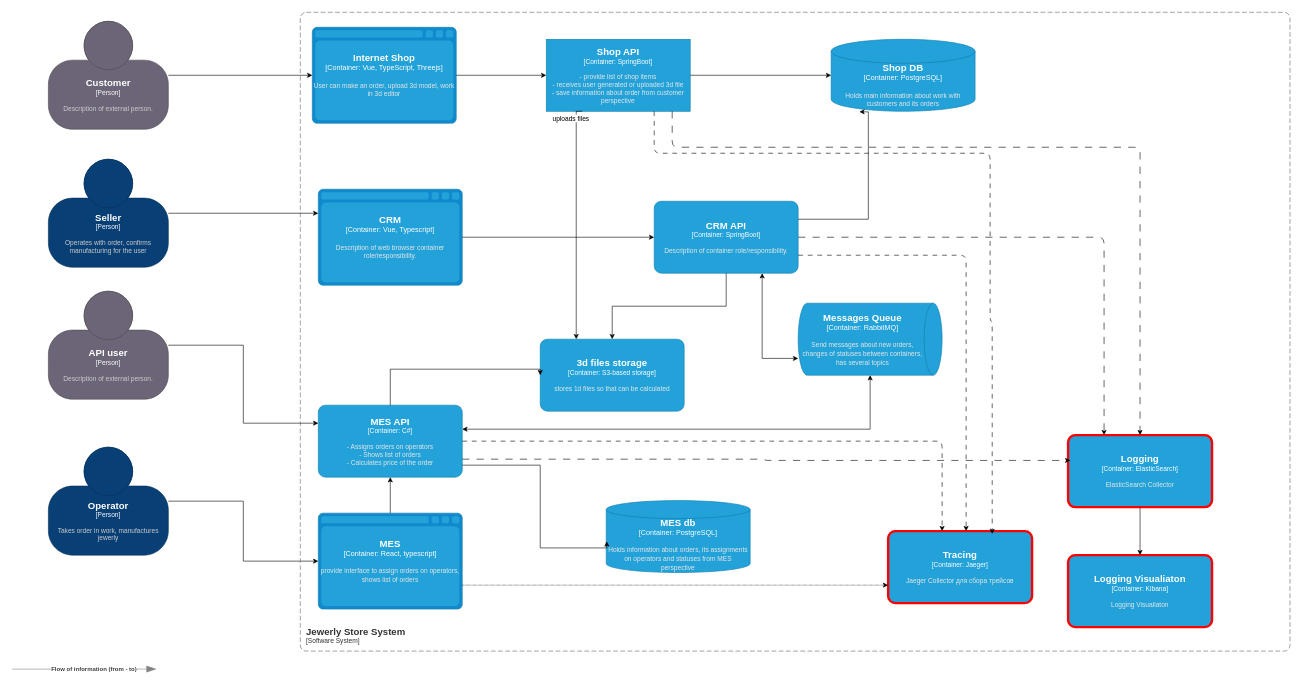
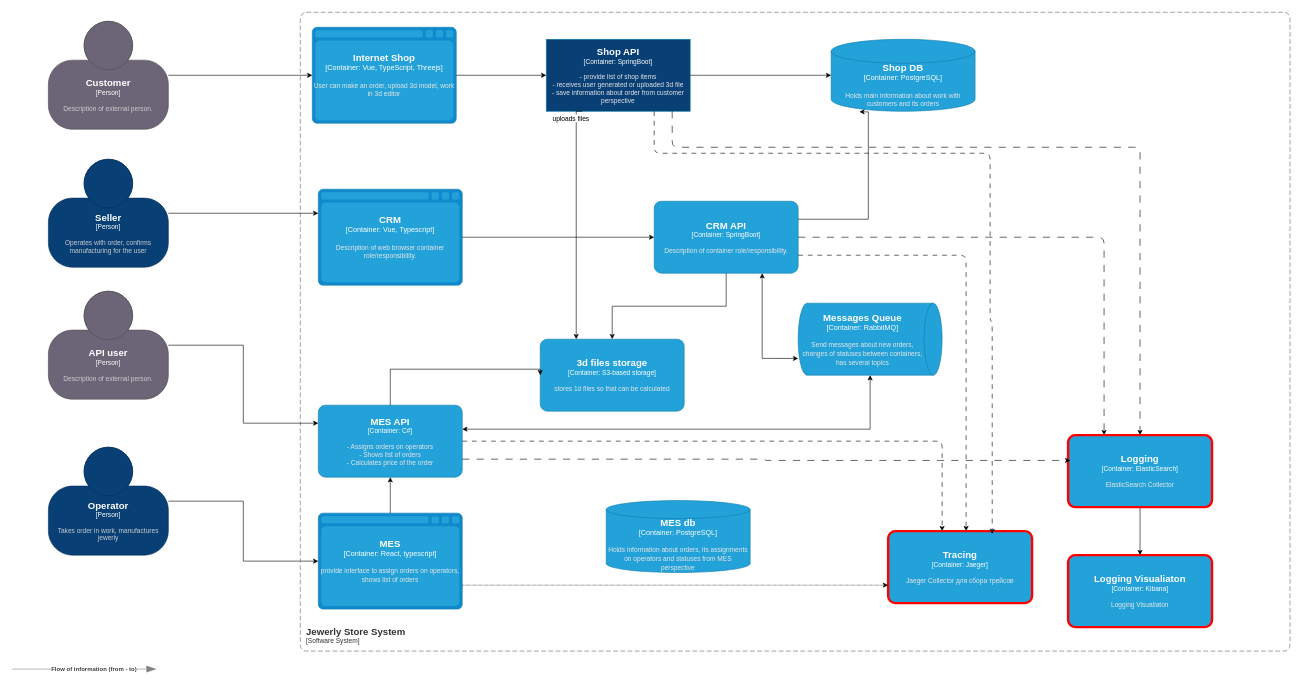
(618, 75) -> (618, 75)
(539, 465) -> none
